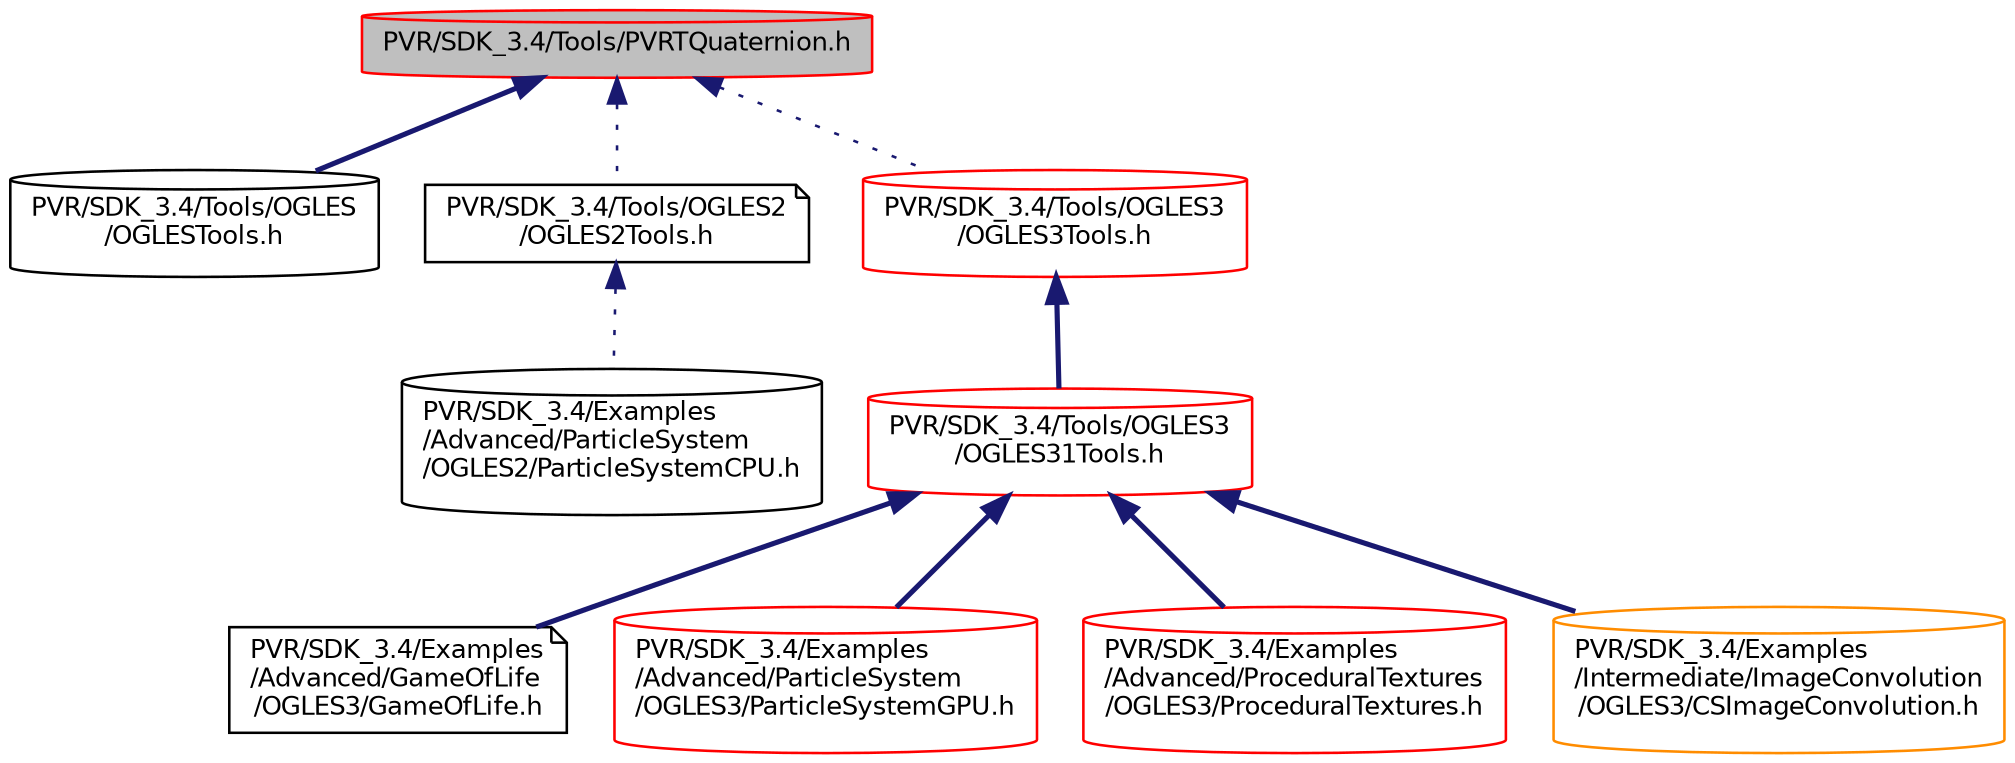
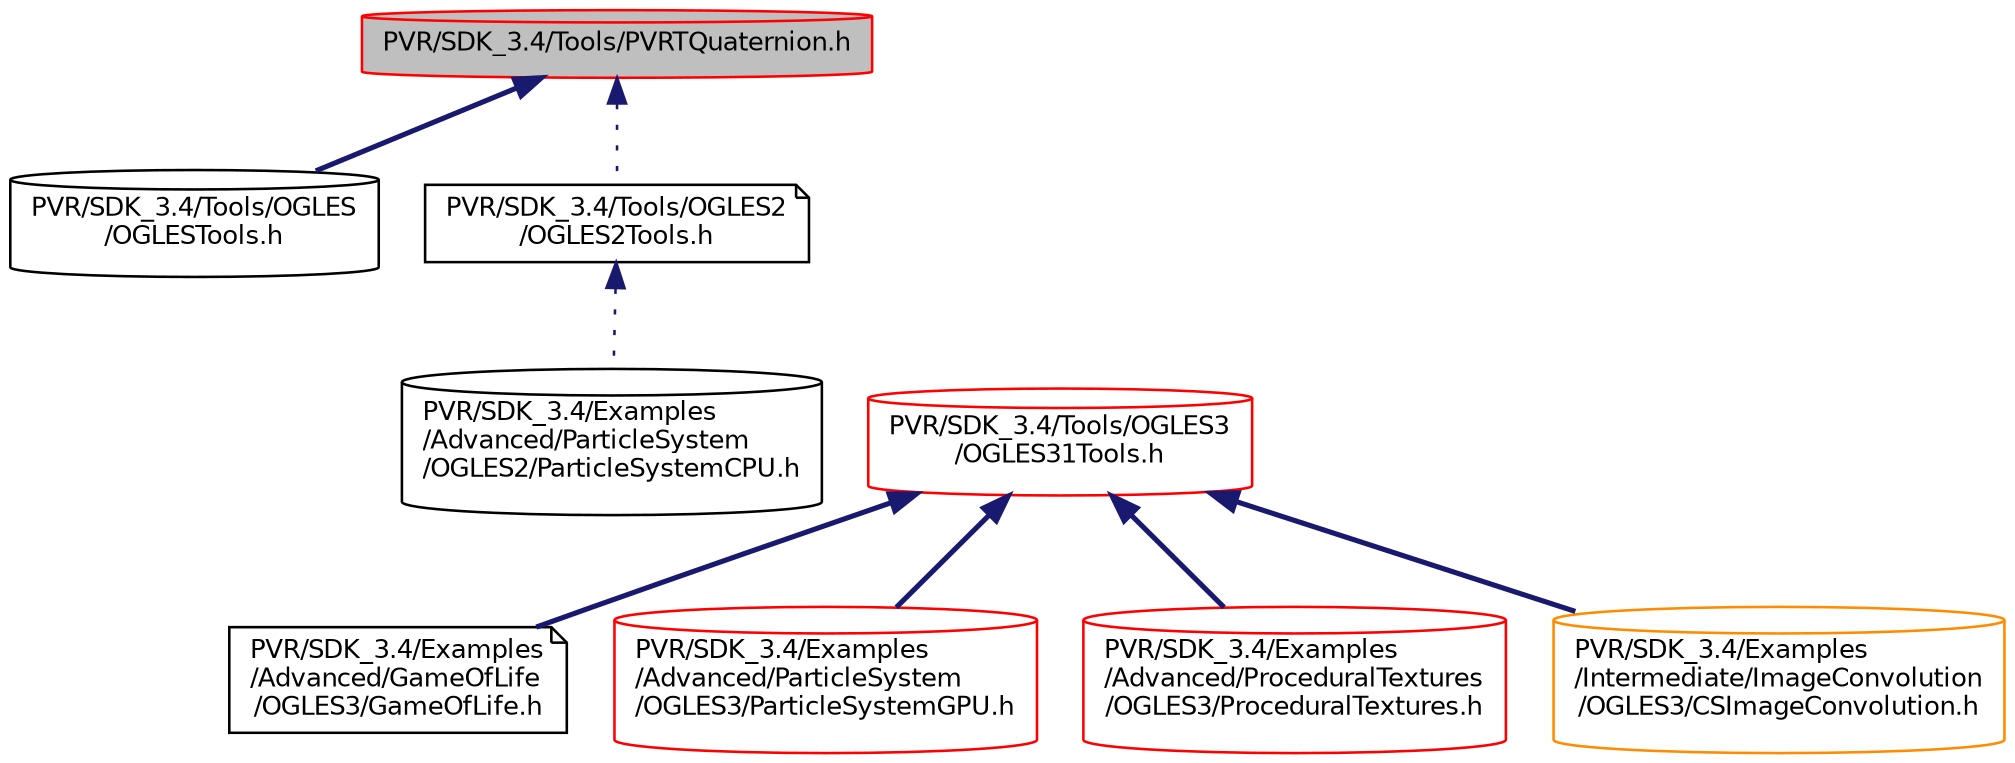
(1055, 223) -> none
